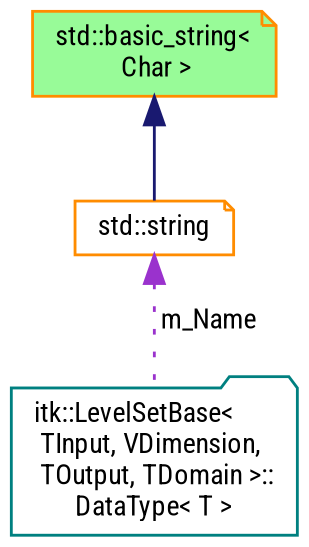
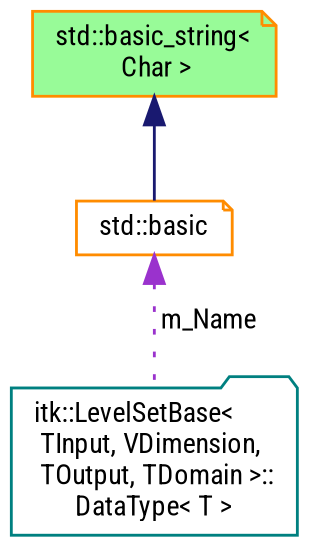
(154, 228) -> (154, 228)
